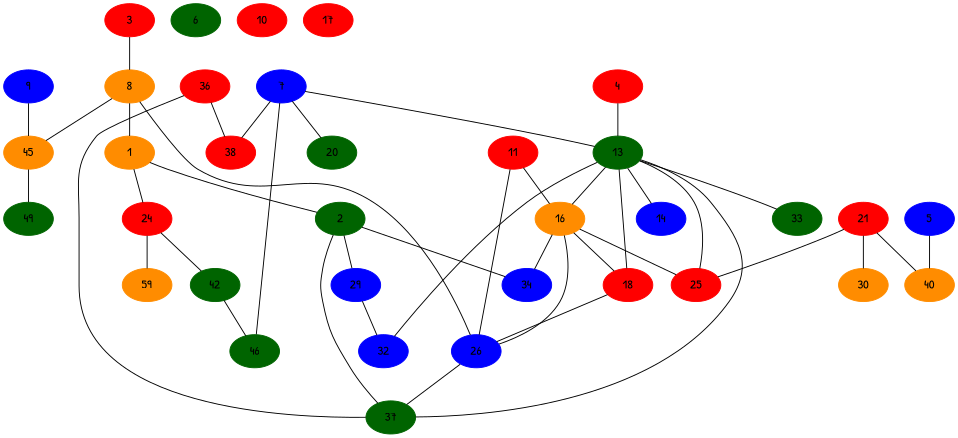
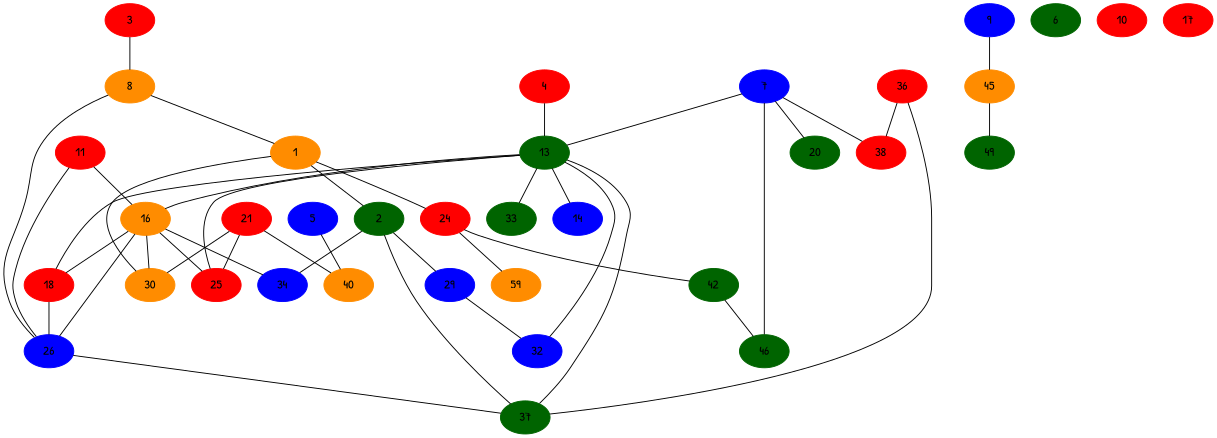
(79, 120) -> none
none -> (151, 181)
none -> (148, 252)
